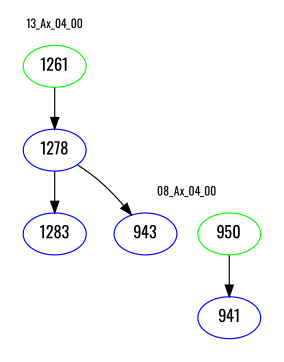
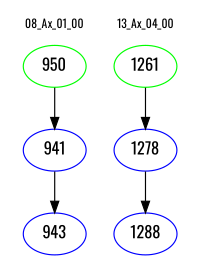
(112, 193) -> (55, 186)
(187, 193) -> (55, 25)
(55, 234) -> (145, 234)
